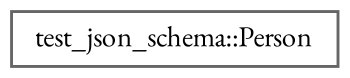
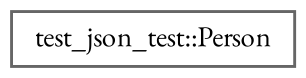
(175, 39) -> (153, 39)
